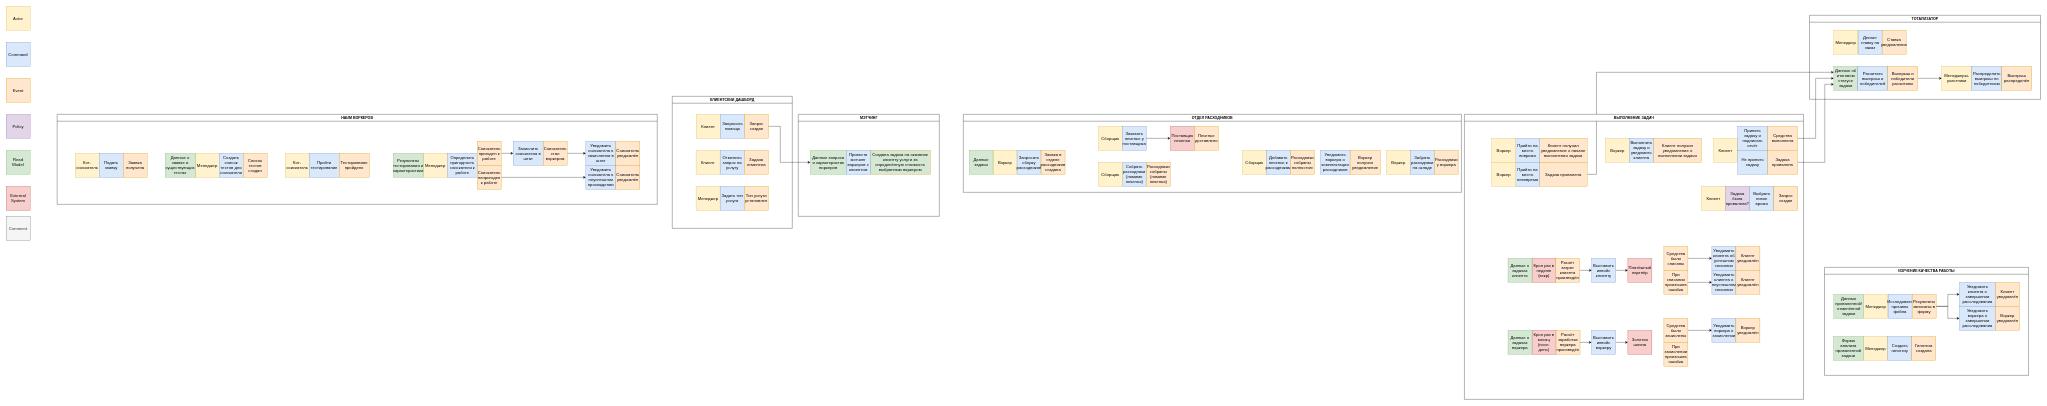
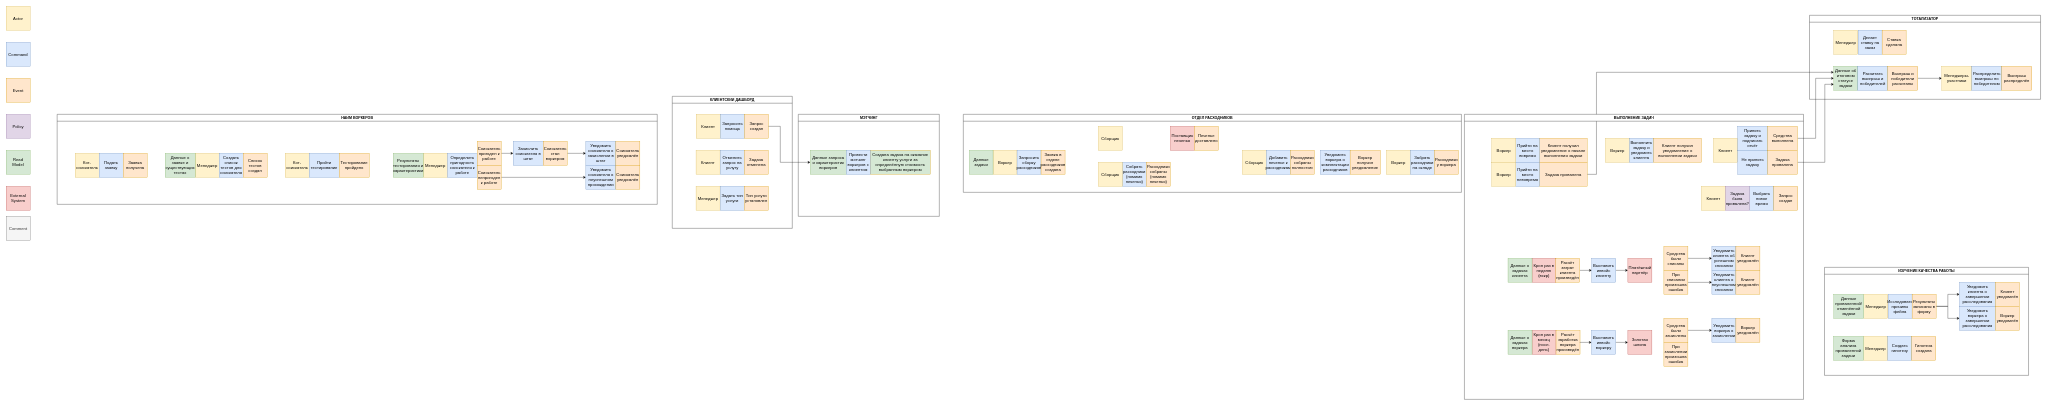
(1894, 42) -> (1894, 42)
(1134, 138) -> none
(1167, 138) -> none
